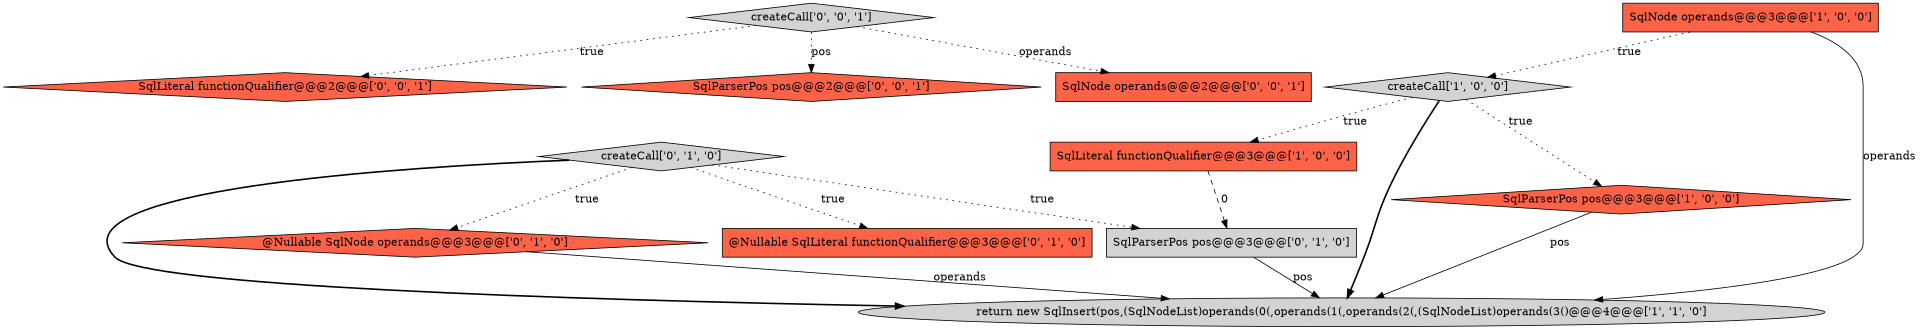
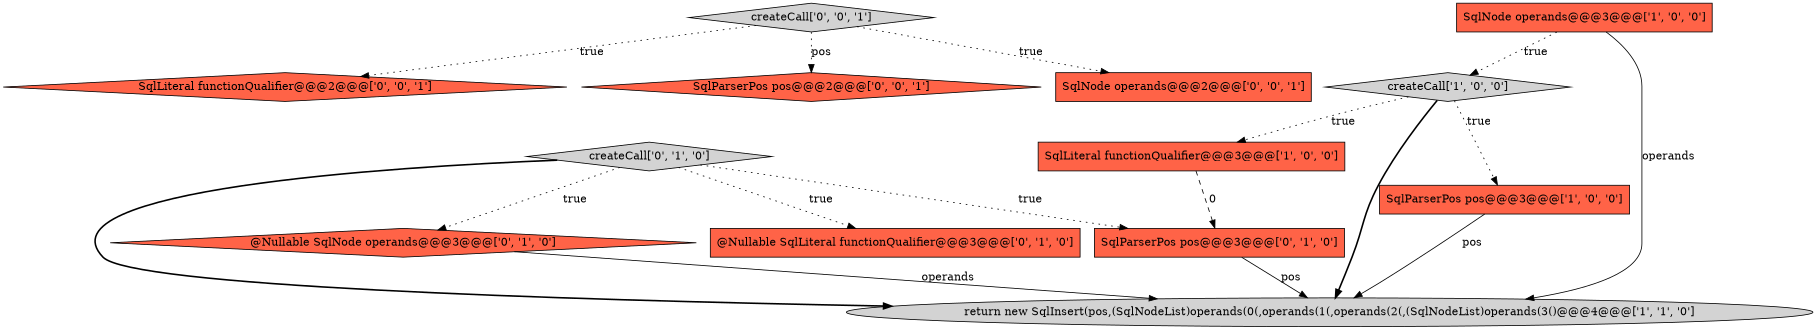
(1046, 52) -> (1031, 52)
(1621, 200) -> (1505, 200)
(1231, 243) -> (1219, 243)
